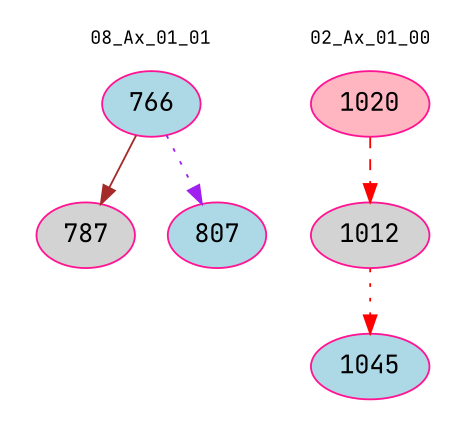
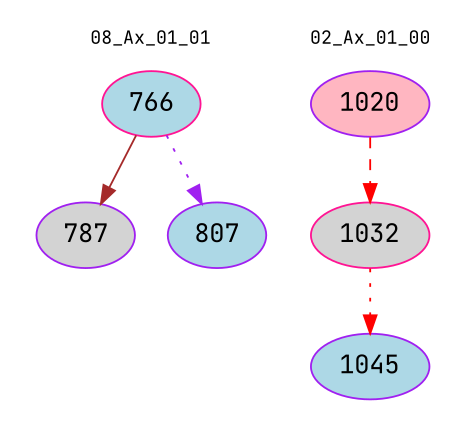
(370, 104) -> (370, 104)
(86, 235) -> (86, 235)
(217, 235) -> (217, 235)
(370, 235) -> (370, 235)
(370, 367) -> (370, 367)
